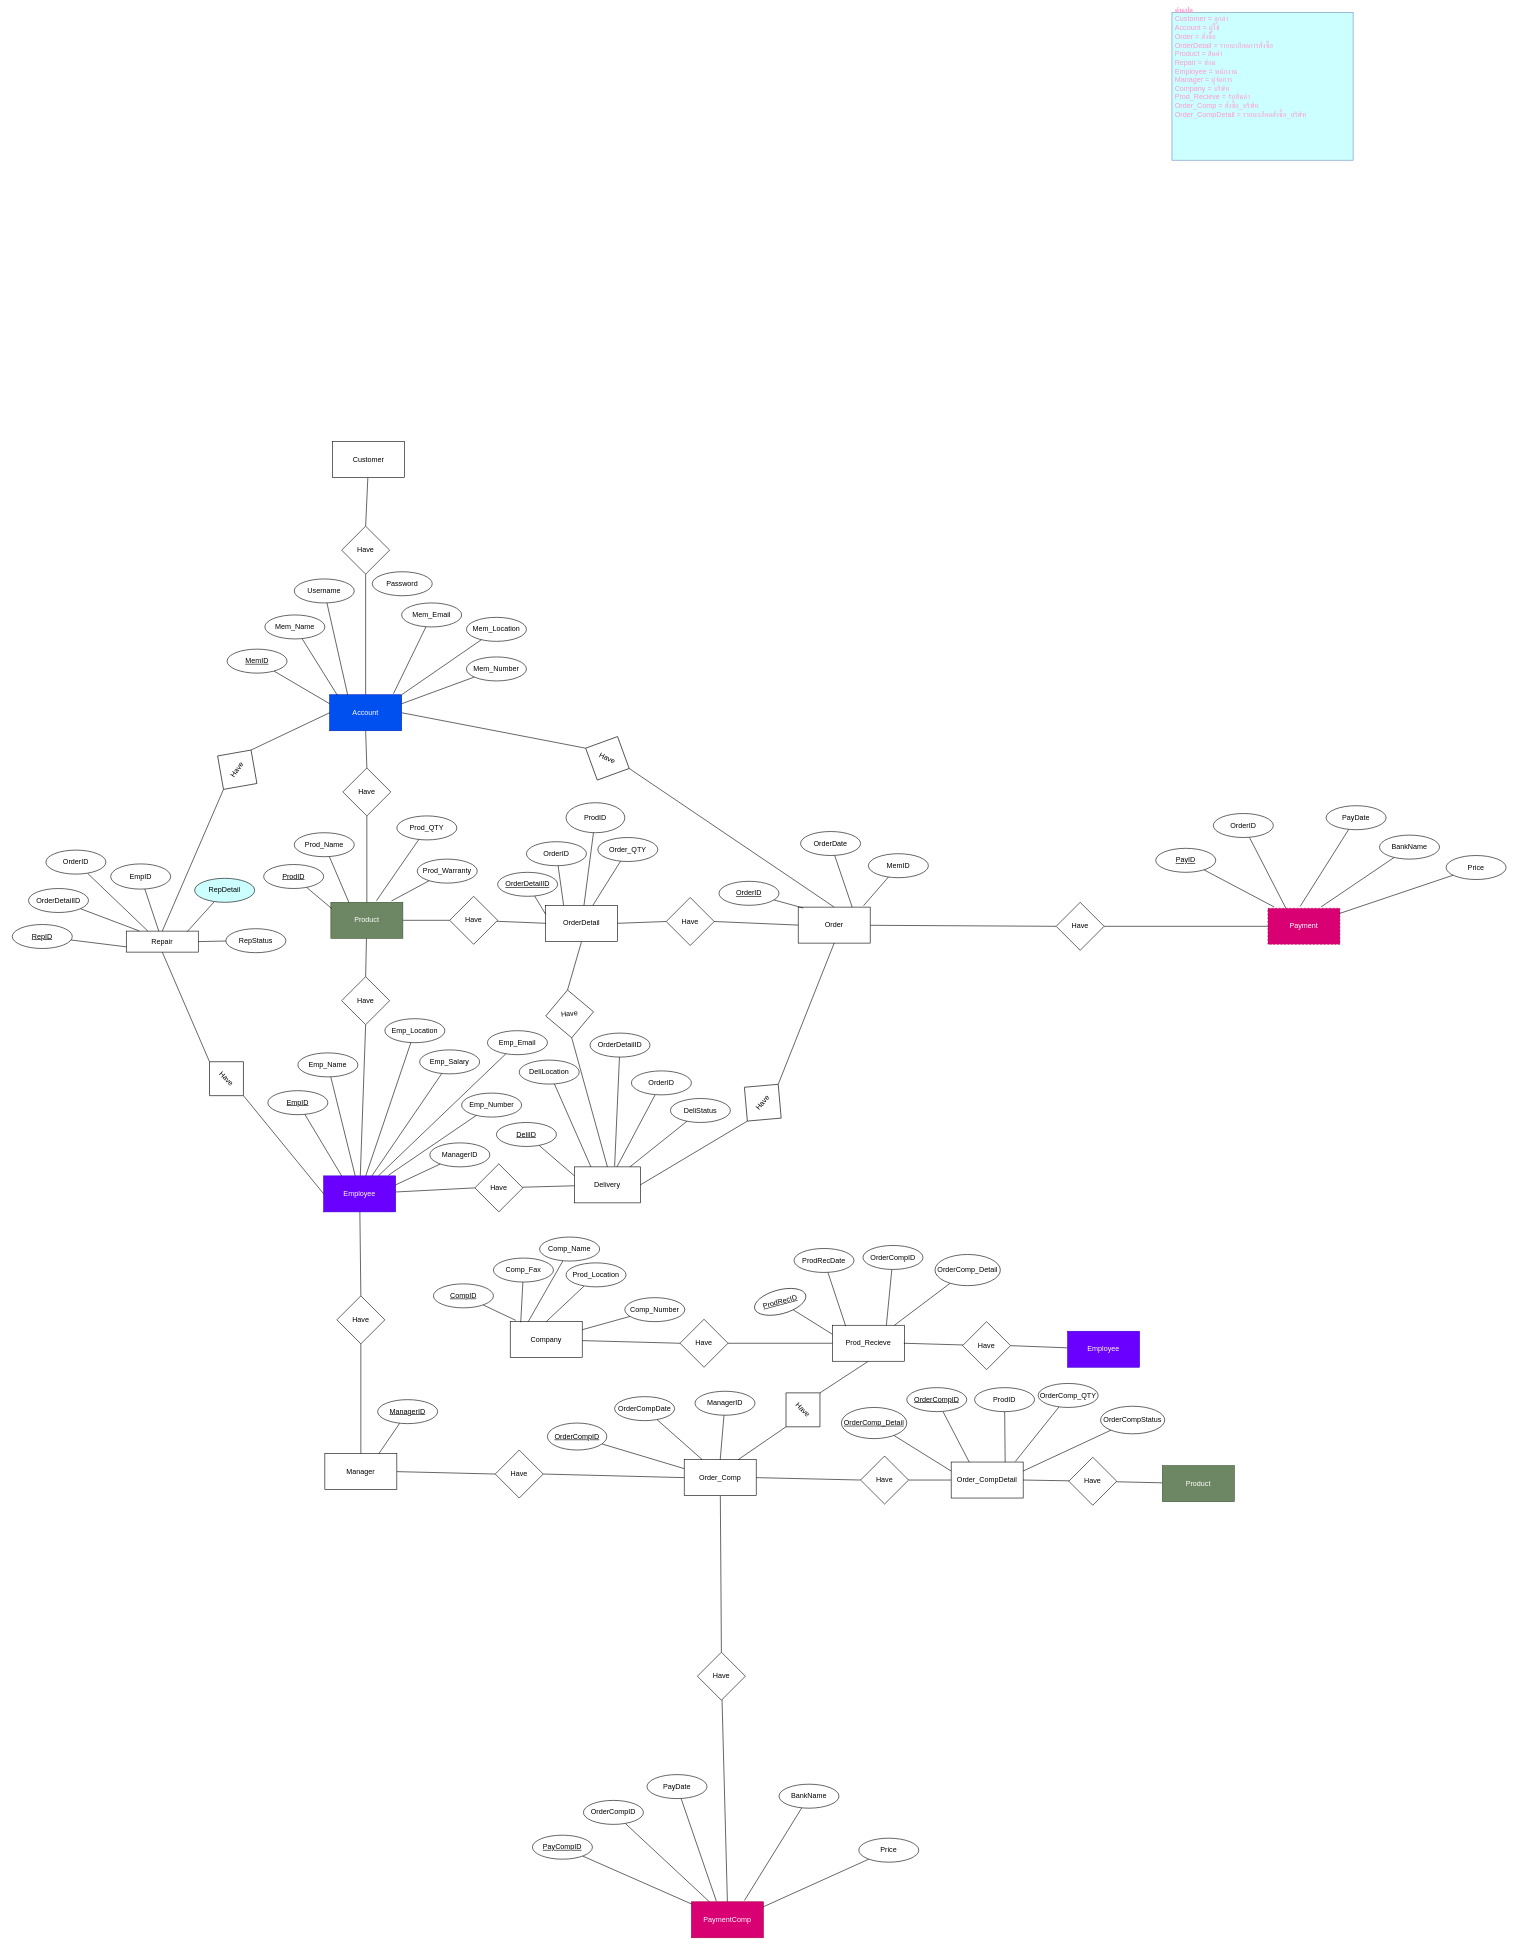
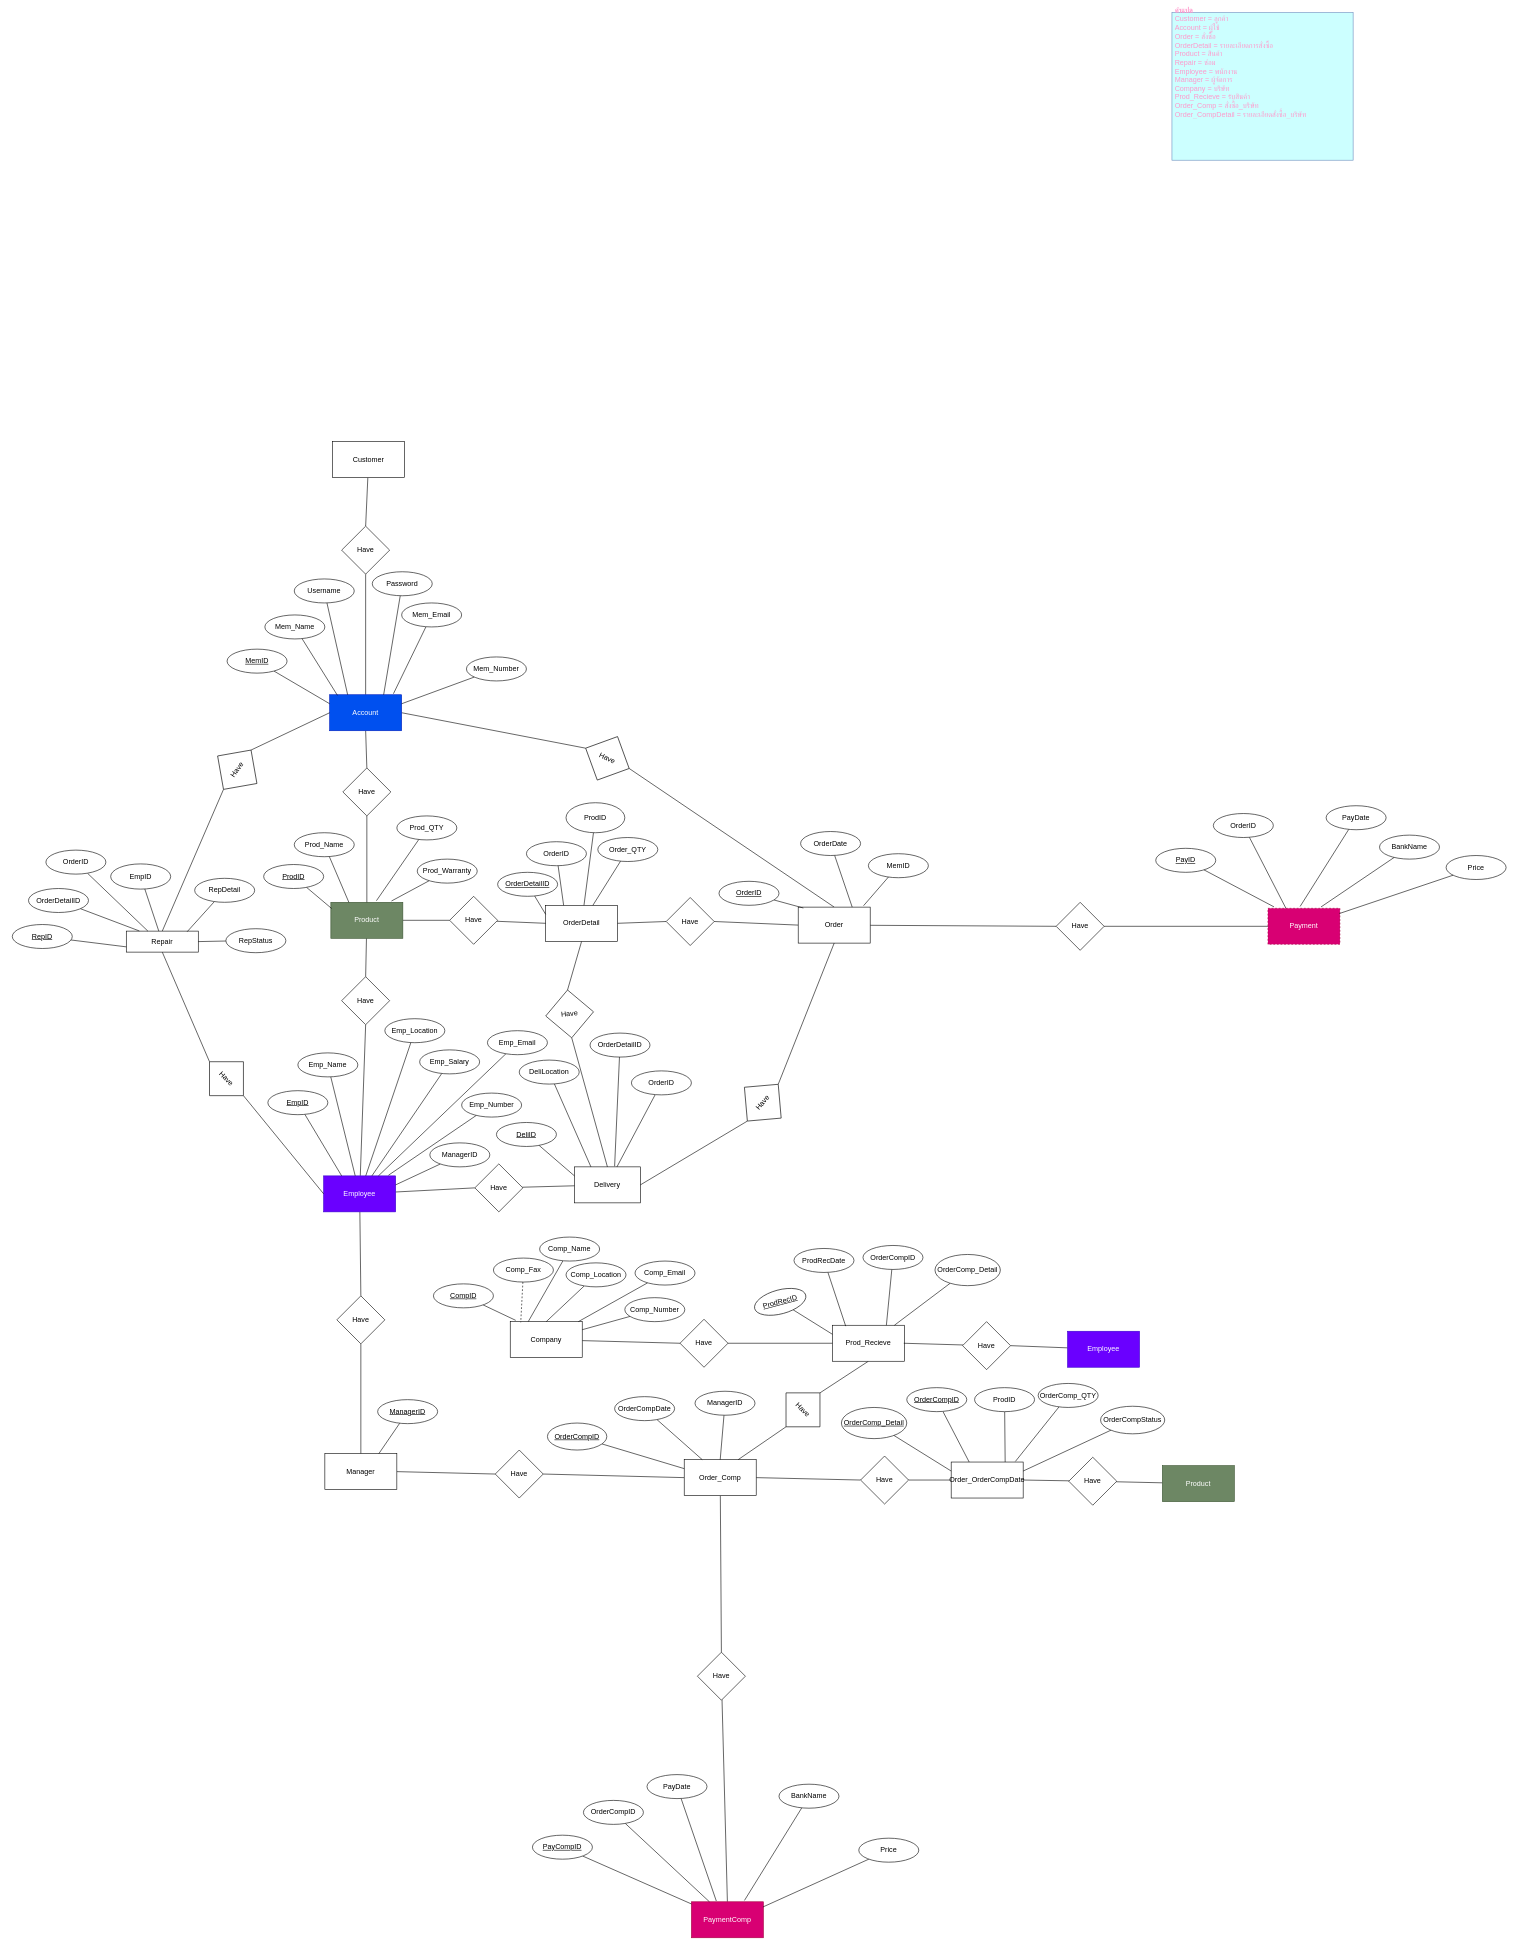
(497, 629) -> none
none -> (392, 645)
(442, 667) -> none
(225, 890) -> (225, 890)
(701, 1110) -> none
(659, 1144) -> none
none -> (665, 1273)
(596, 1275) -> (596, 1275)
(522, 1302) -> (522, 1302)
none -> (613, 1302)
(987, 1480) -> (987, 1480)
